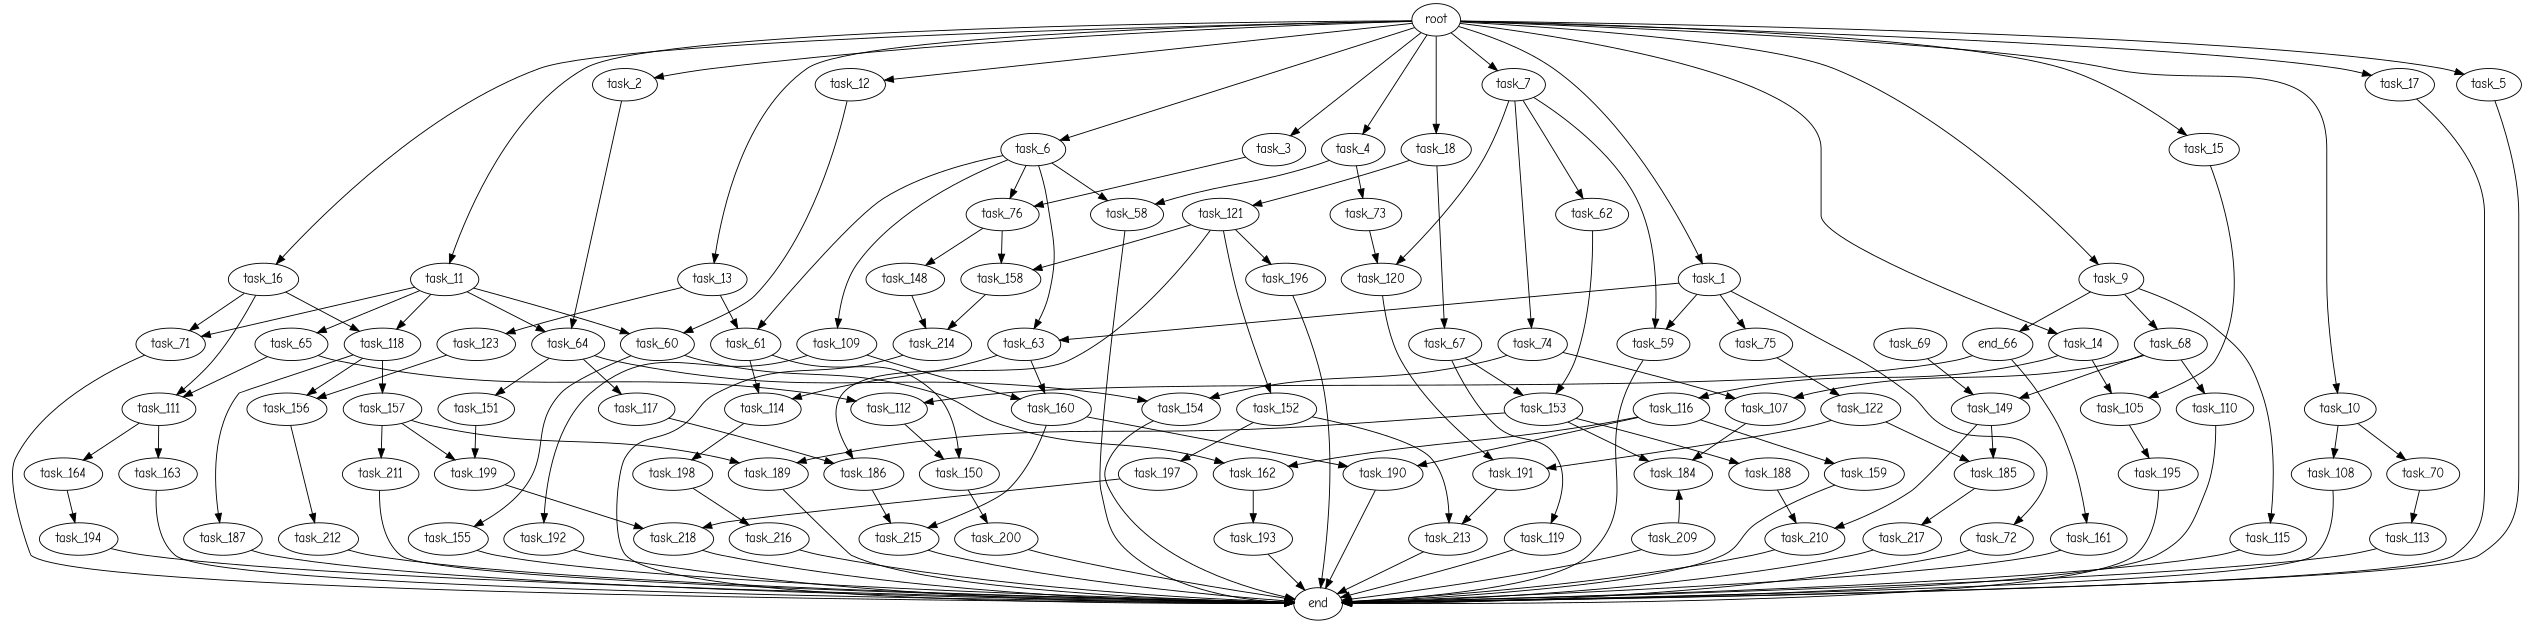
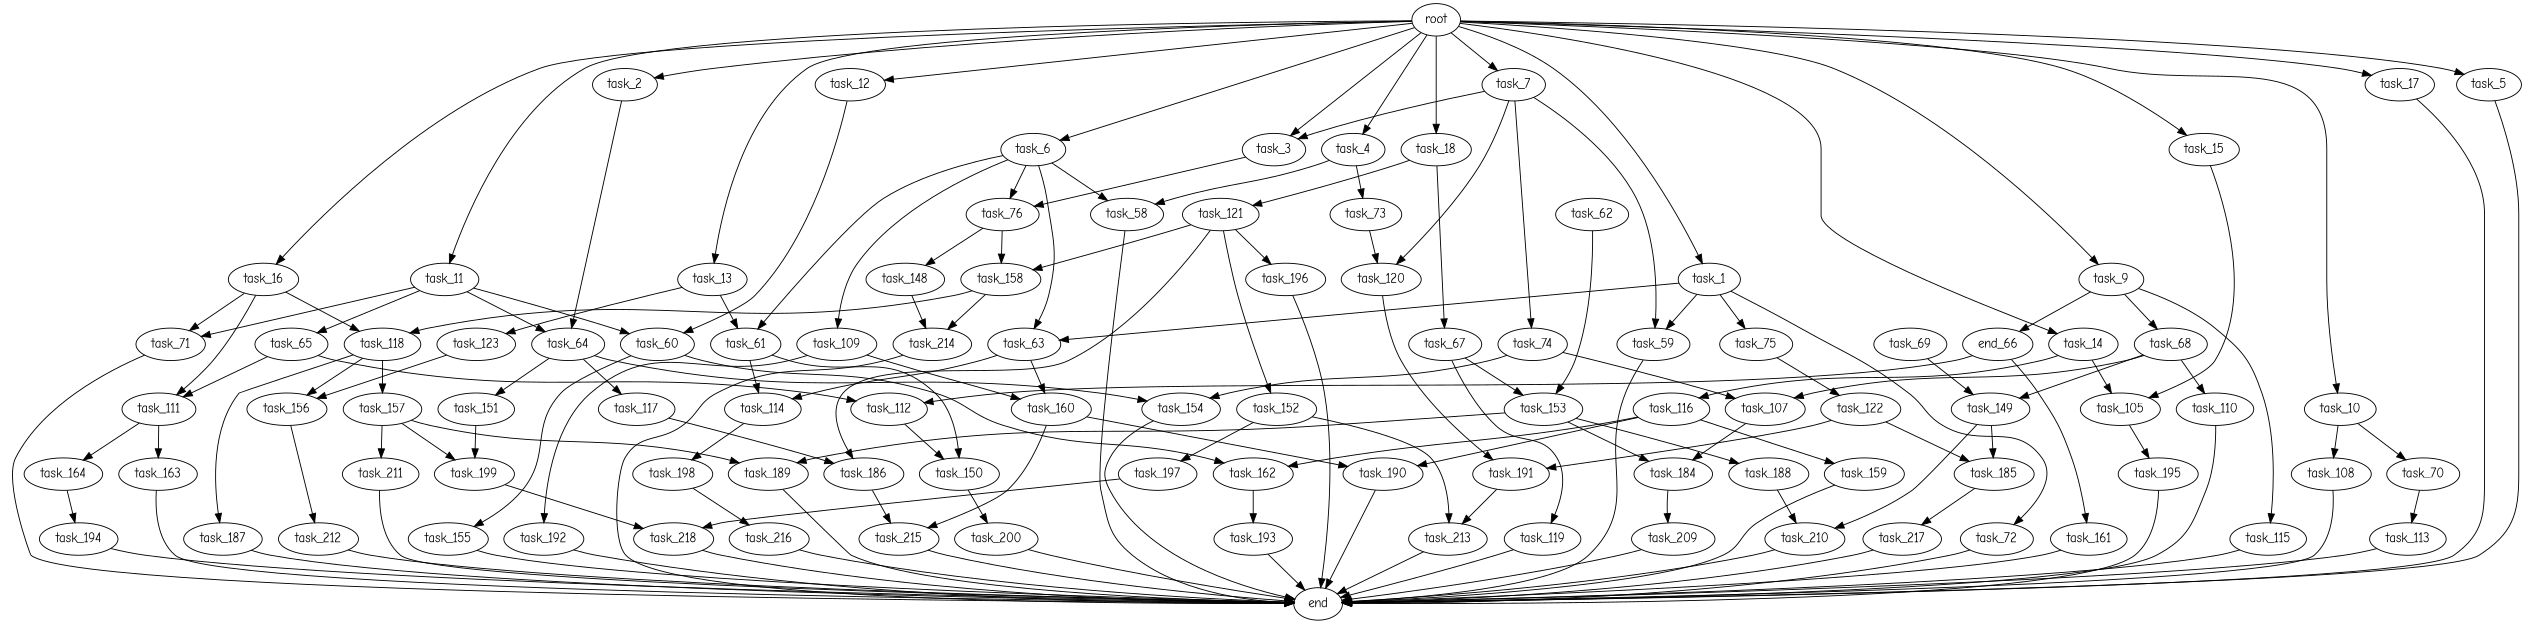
(1551, 146) -> (1395, 111)
(417, 308) -> (695, 312)
(1679, 511) -> (1667, 502)
